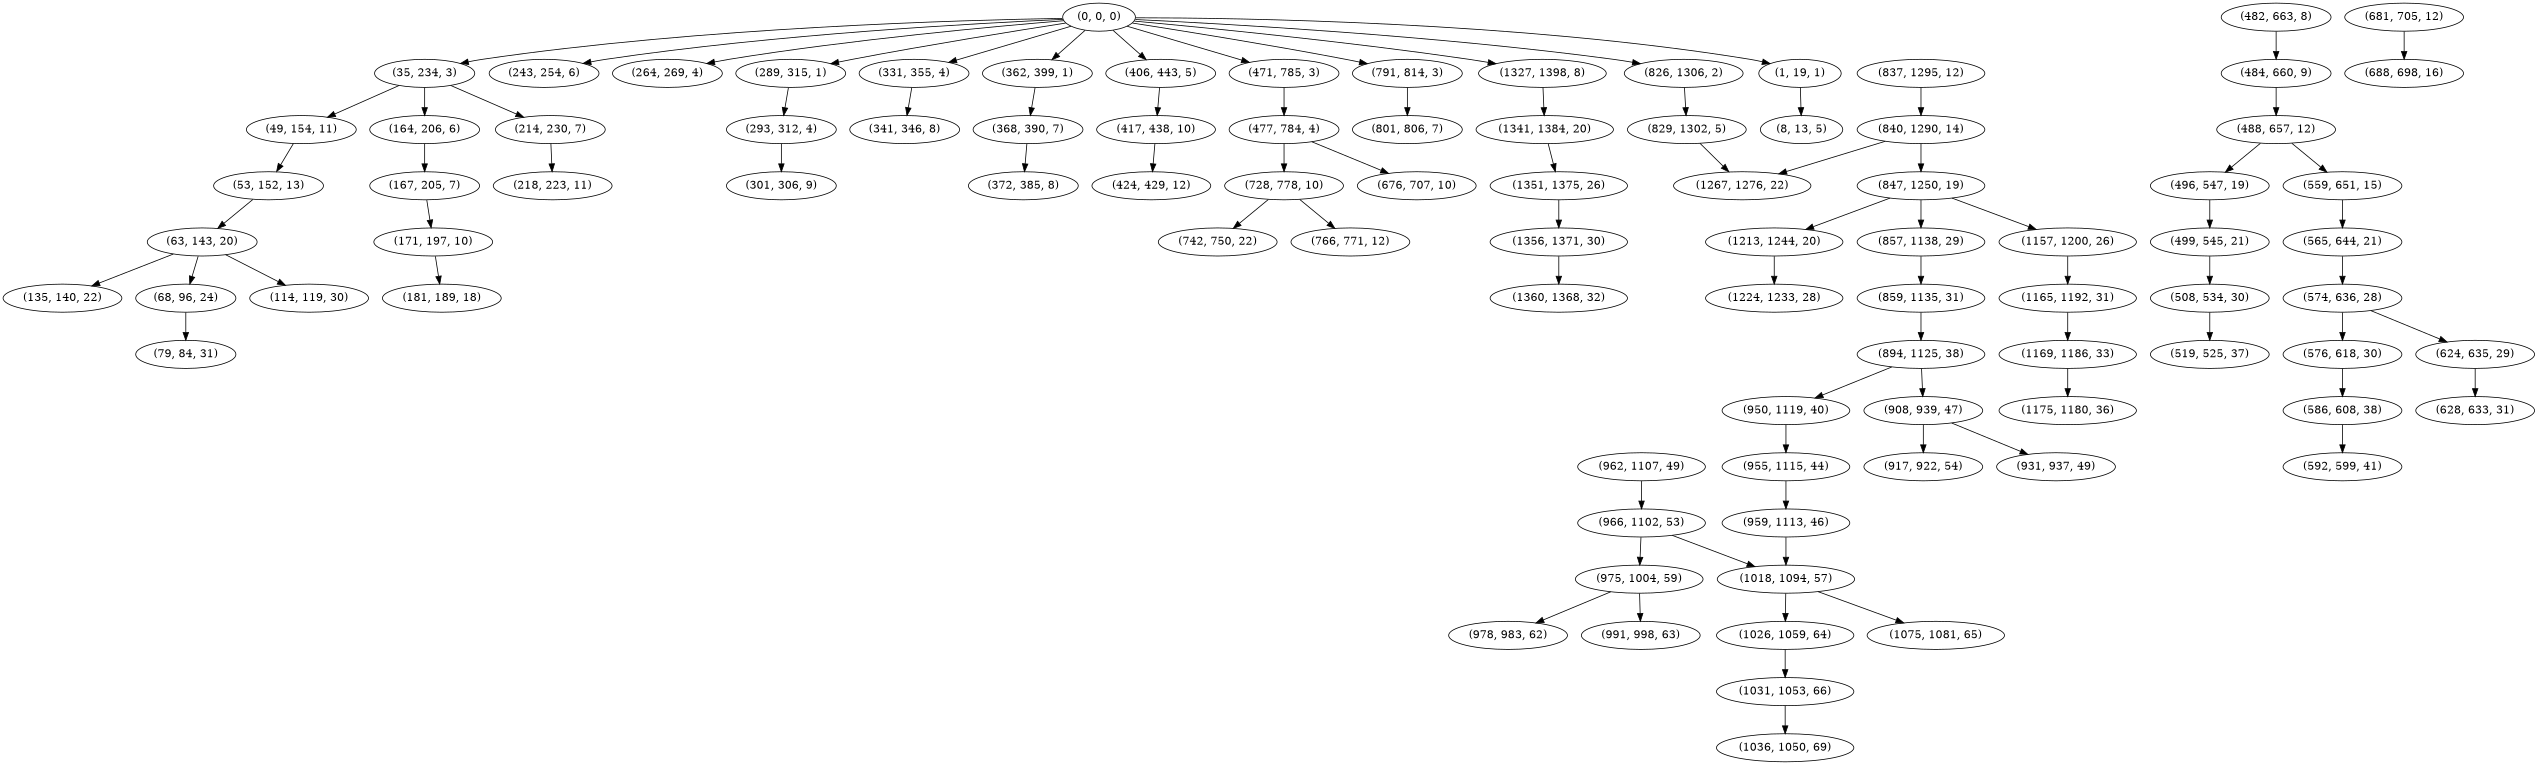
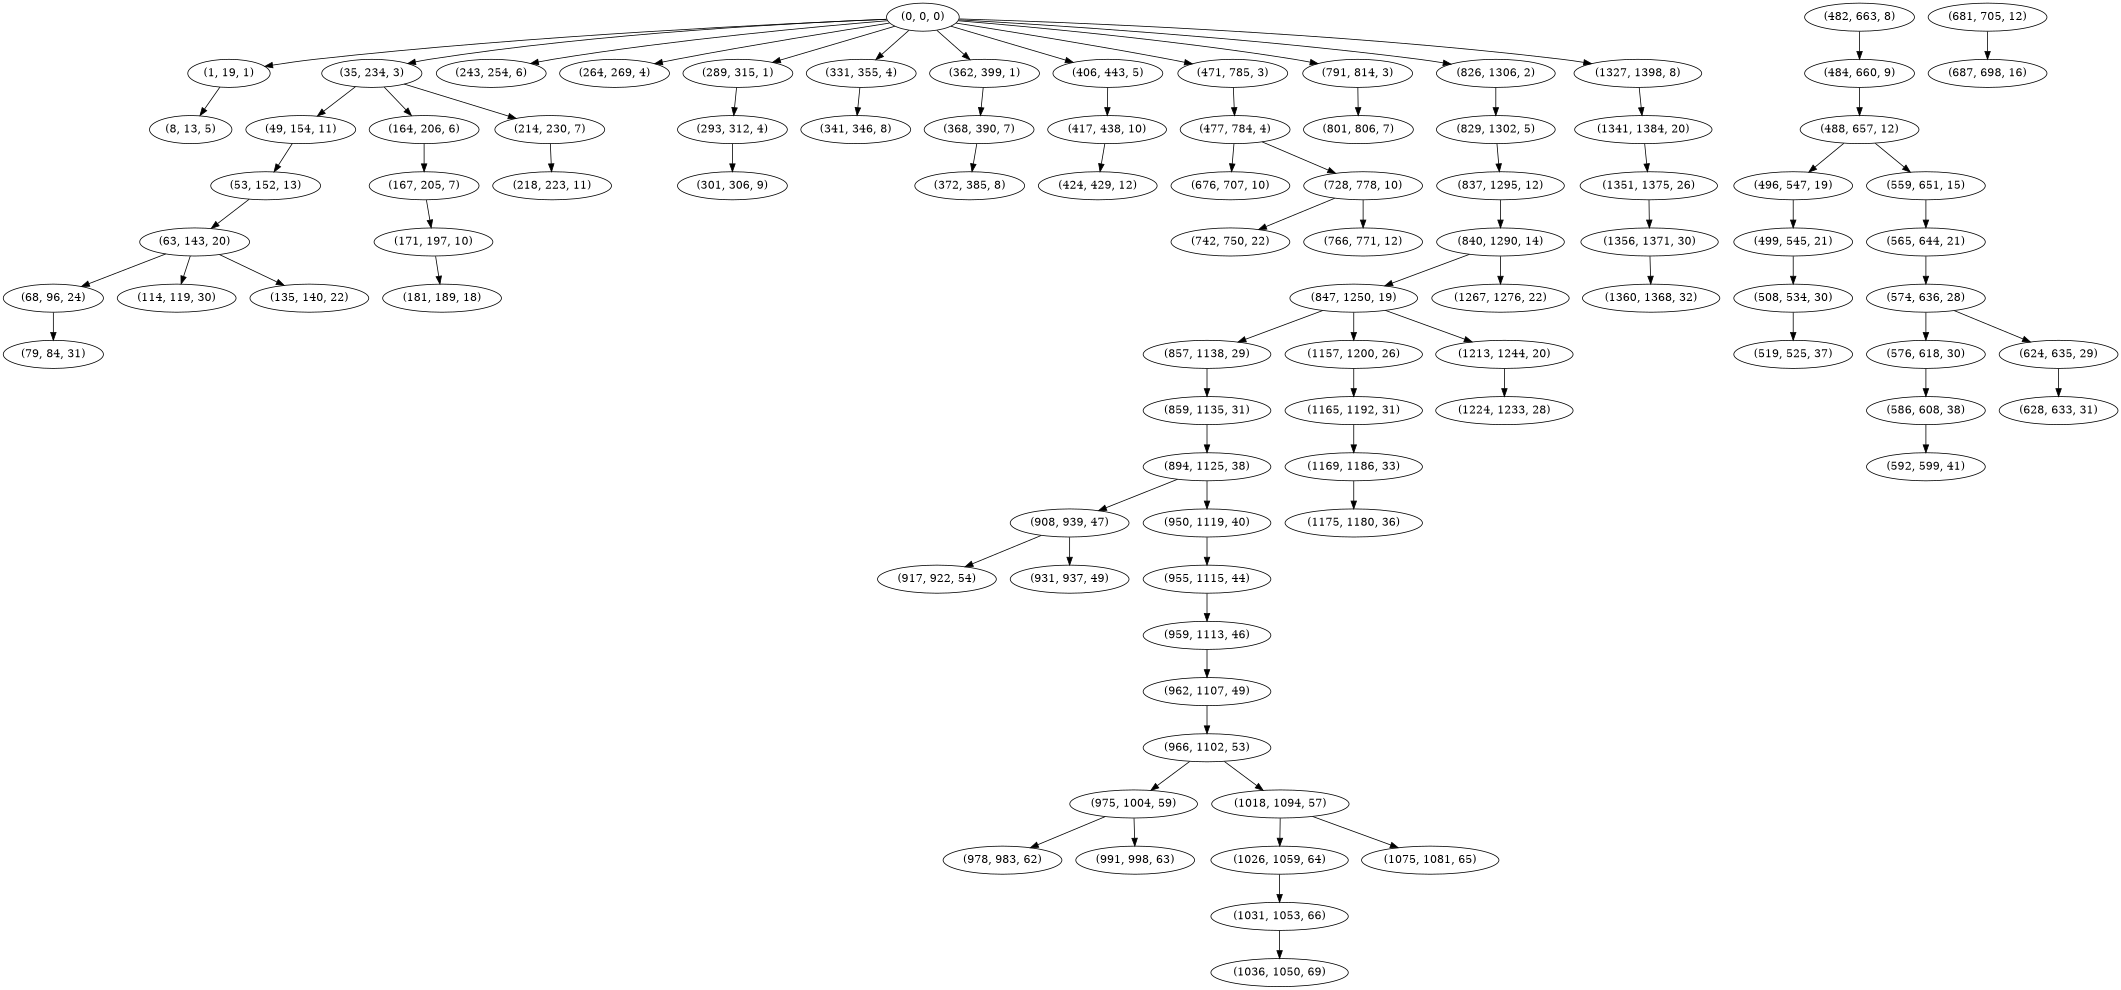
(2404, 73) -> (1988, 73)
(1712, 155) -> (1498, 154)
(1786, 547) -> (1207, 660)
